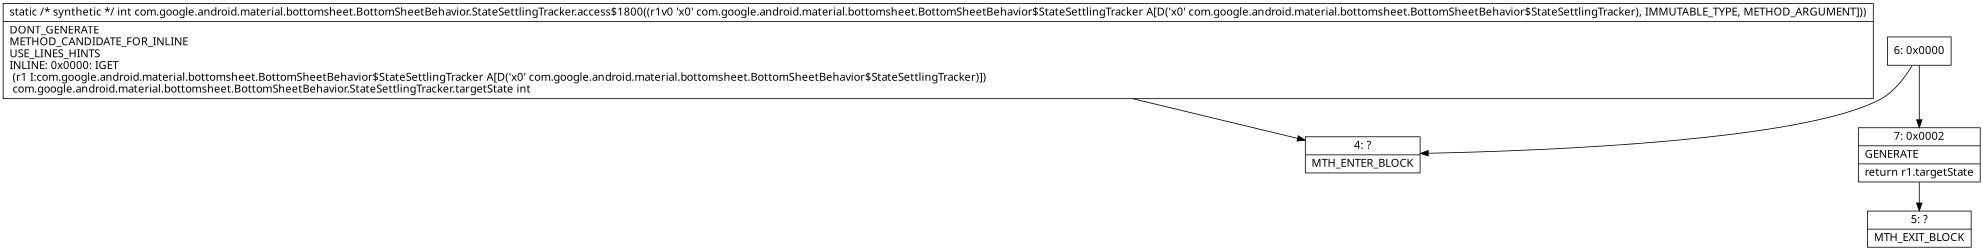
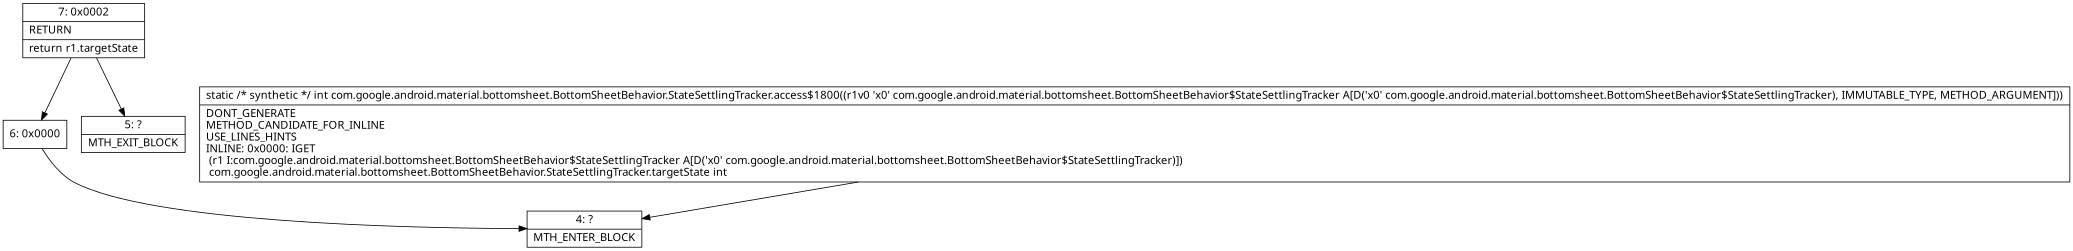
(1919, 93) -> (58, 85)
(1892, 154) -> (51, 30)
